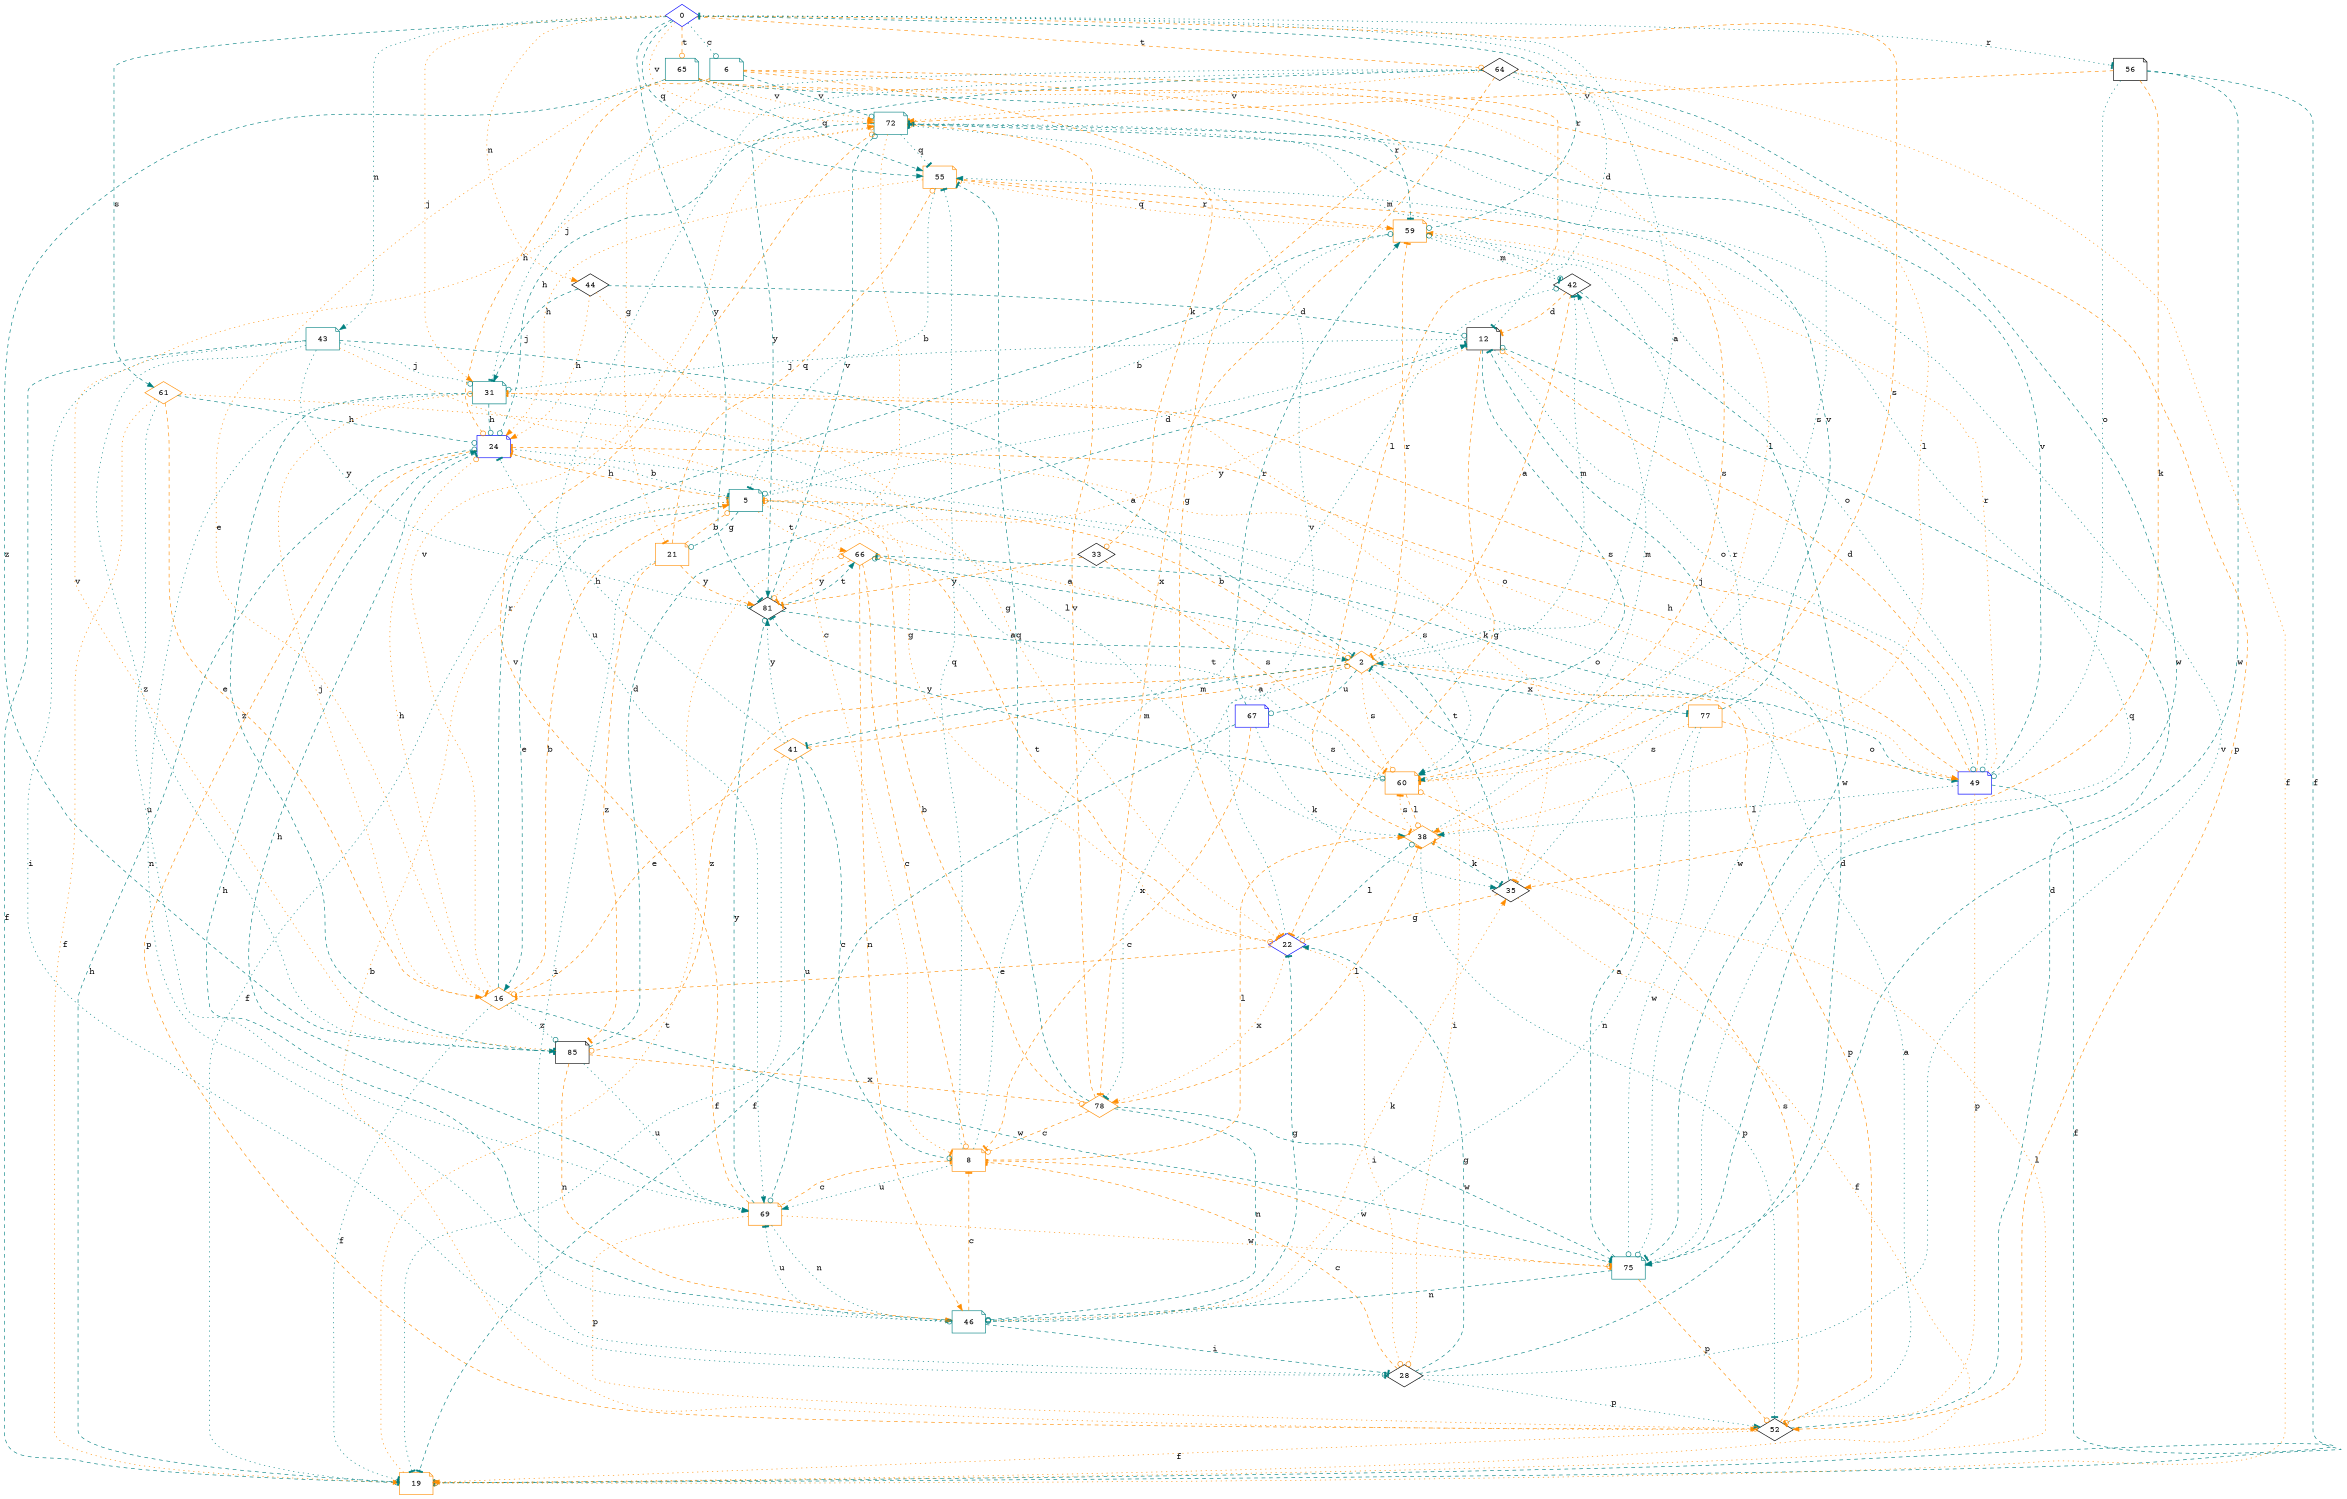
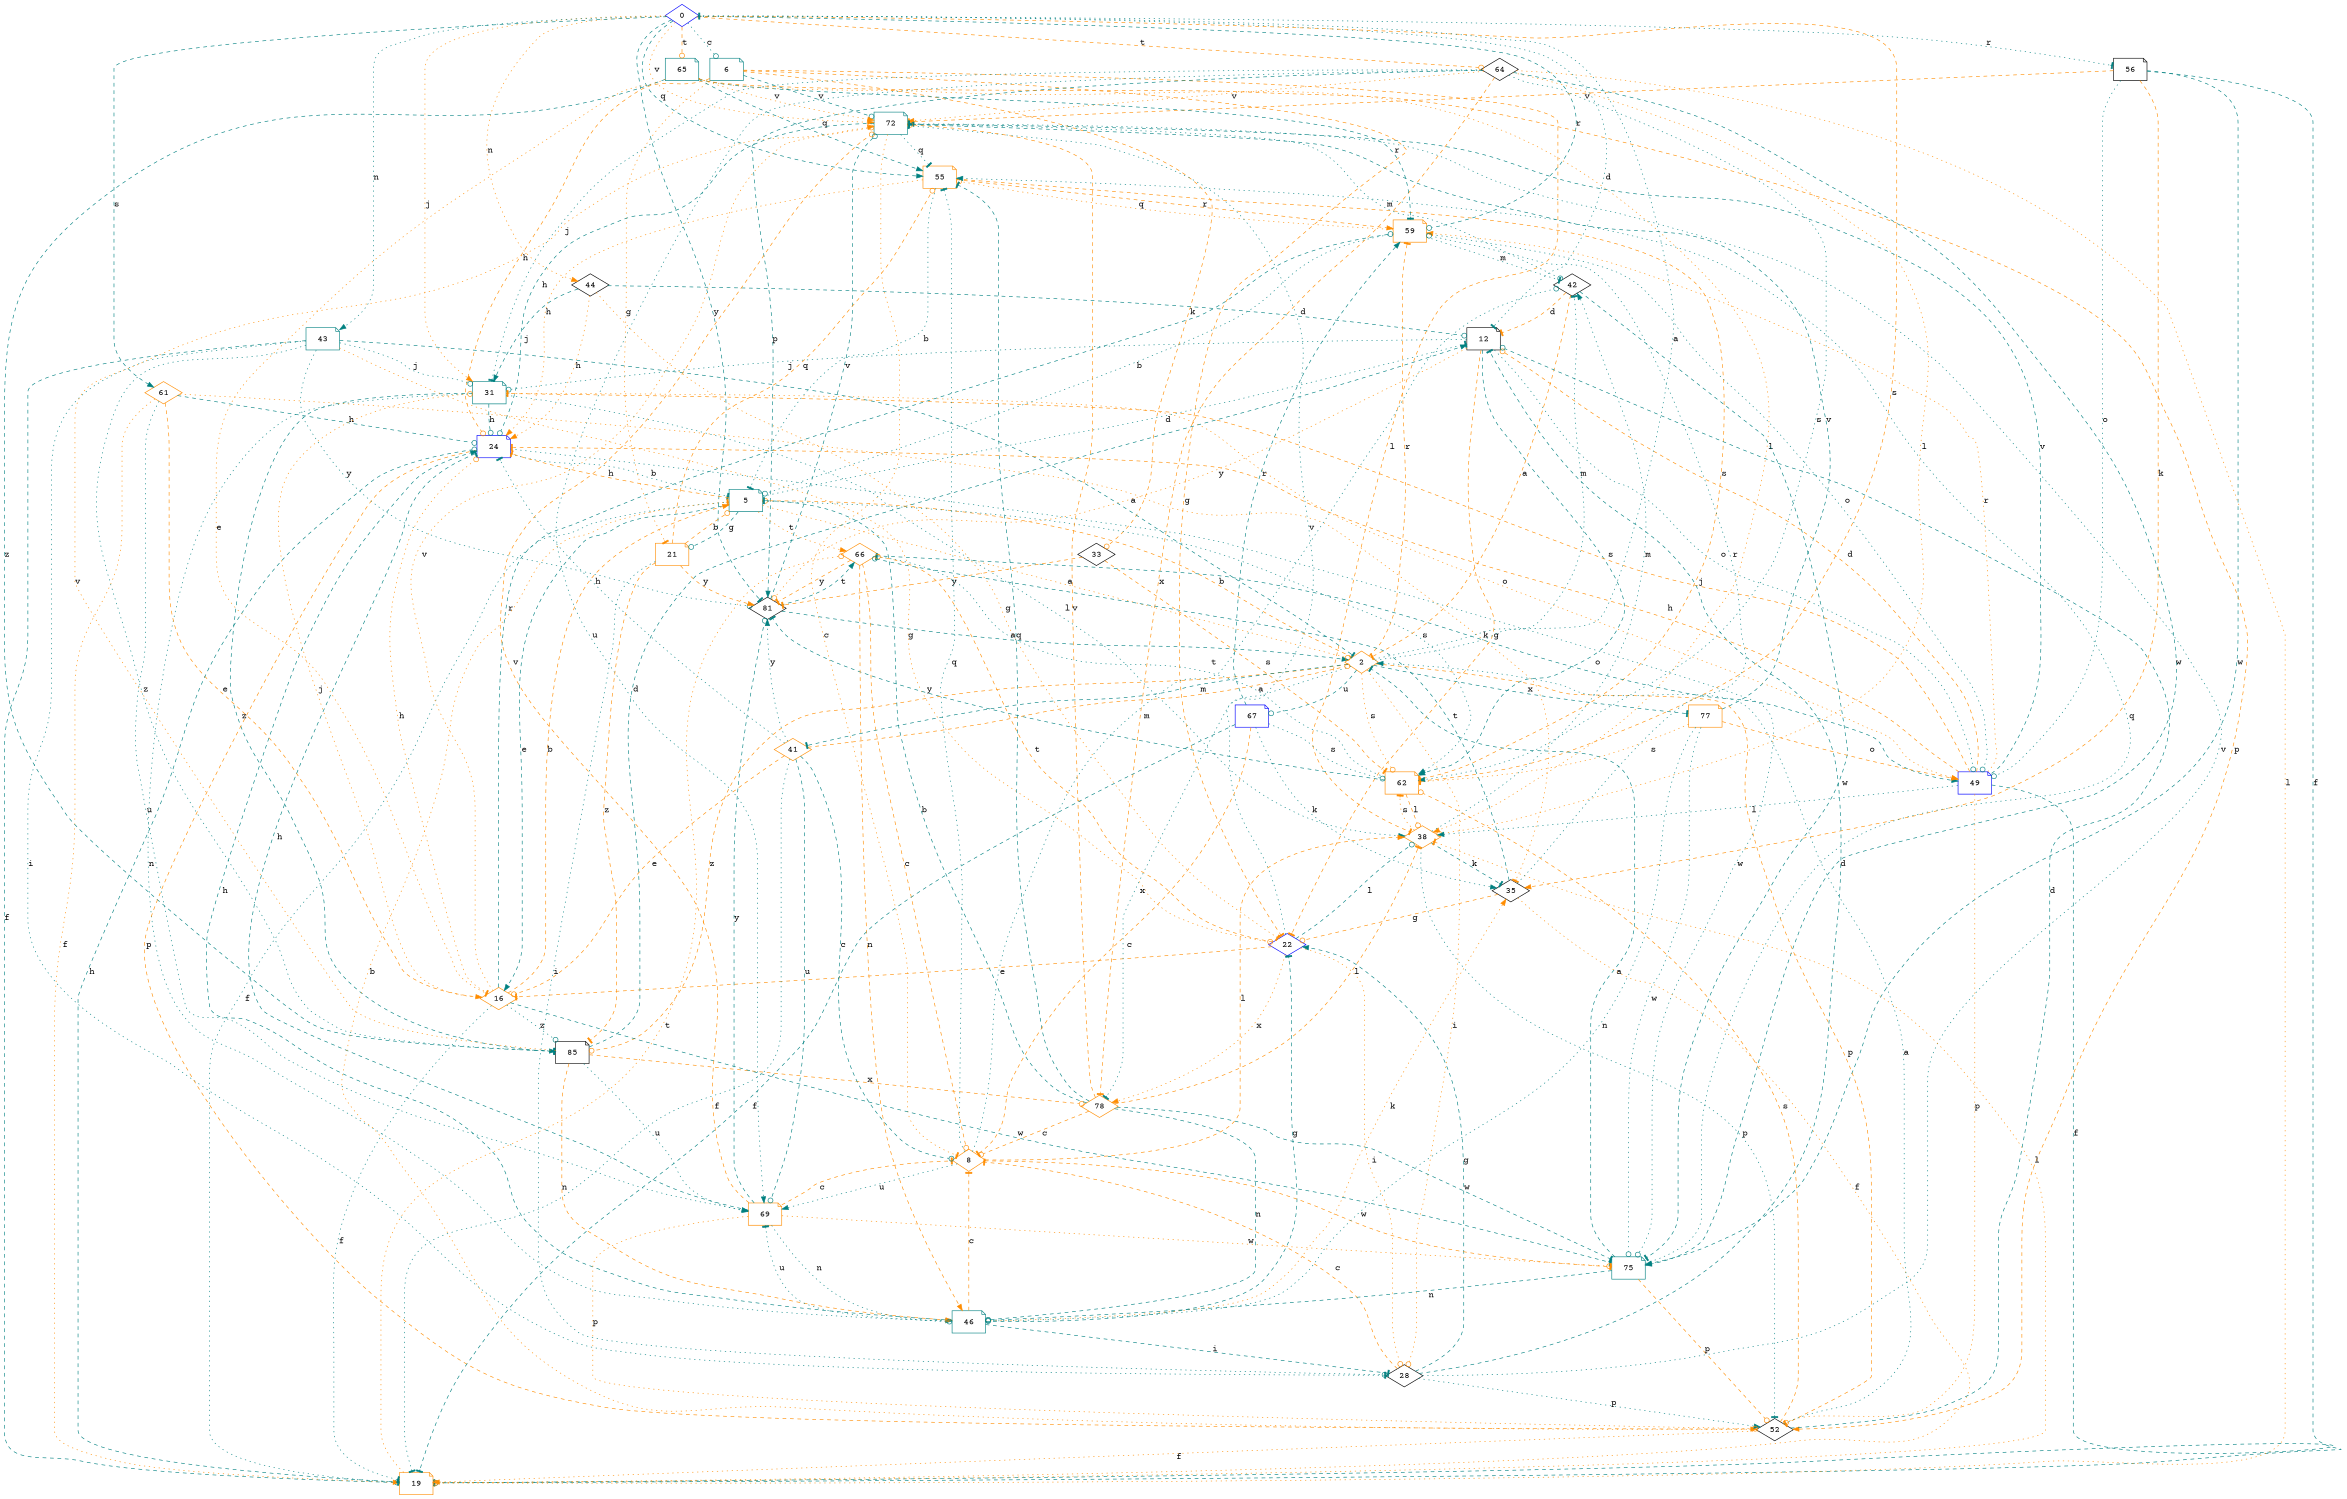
(775, 339) -> (775, 339)
(1402, 783) -> (1402, 783)
(2288, 783) -> (2288, 783)
(913, 784) -> (913, 784)
(969, 1160) -> (969, 1160)
